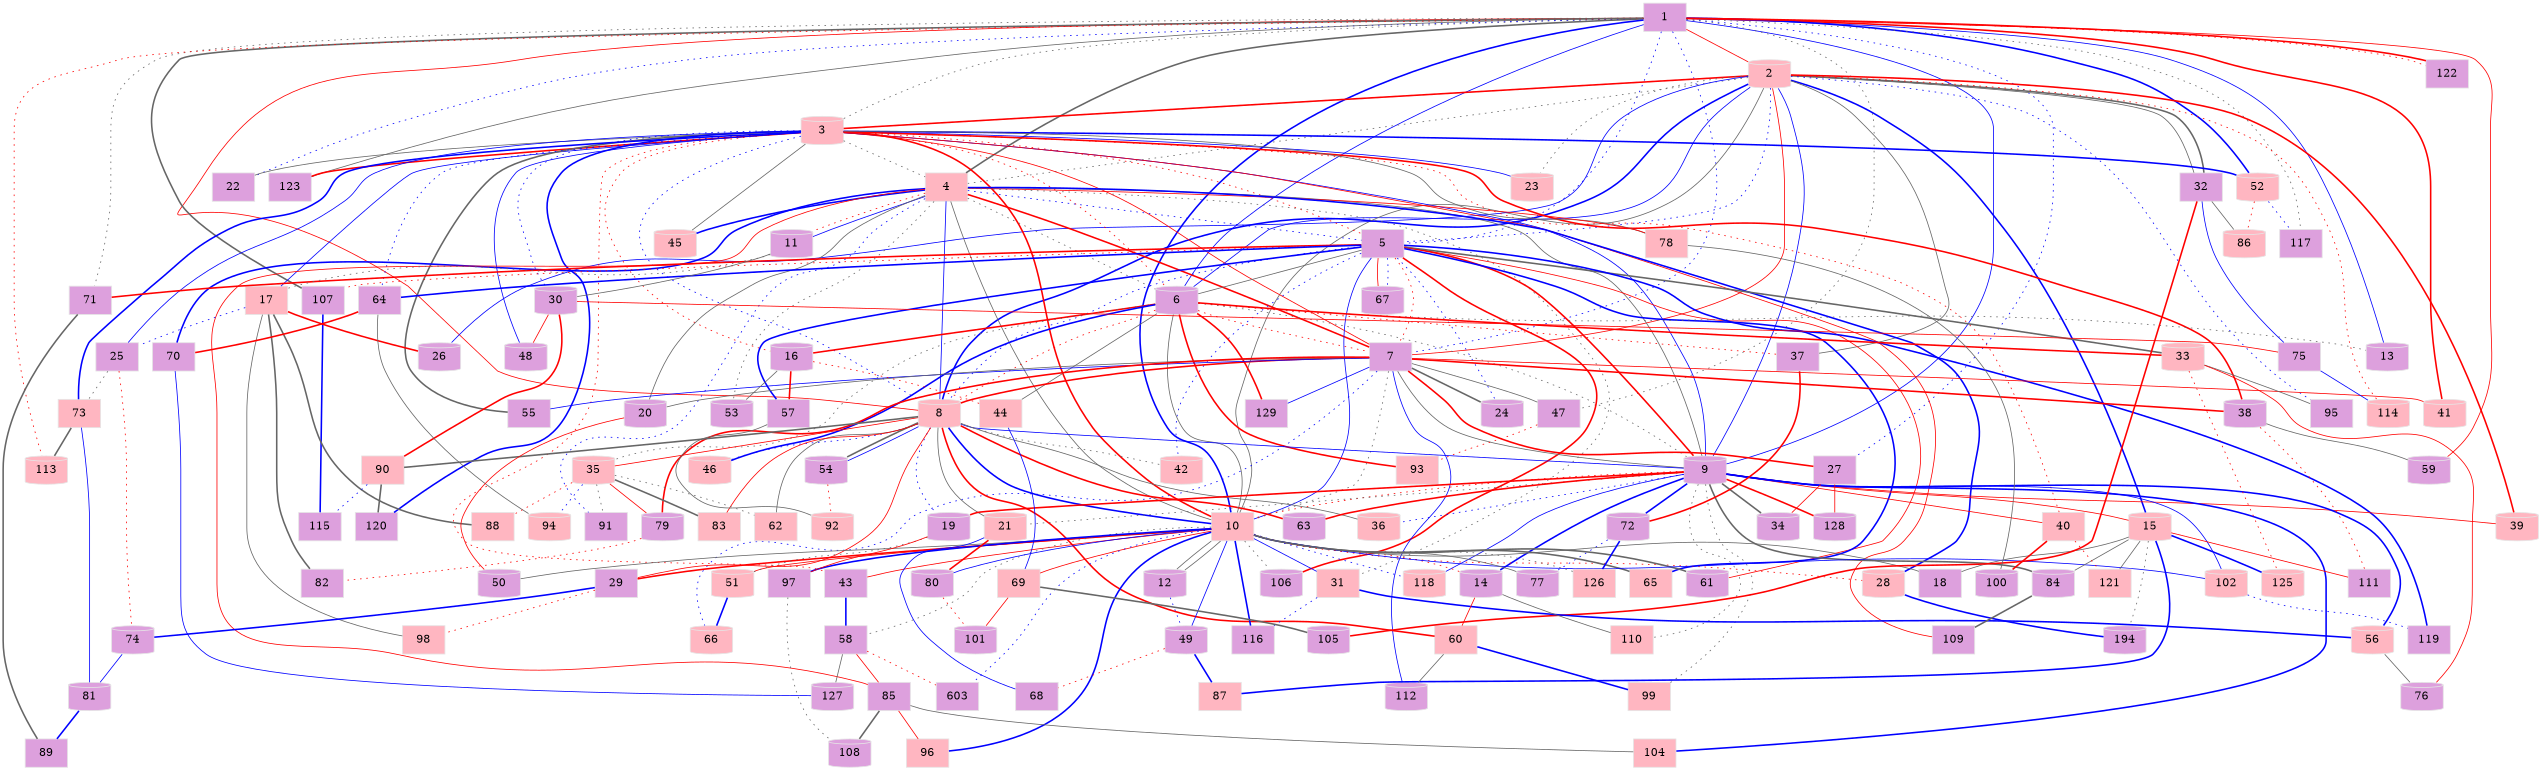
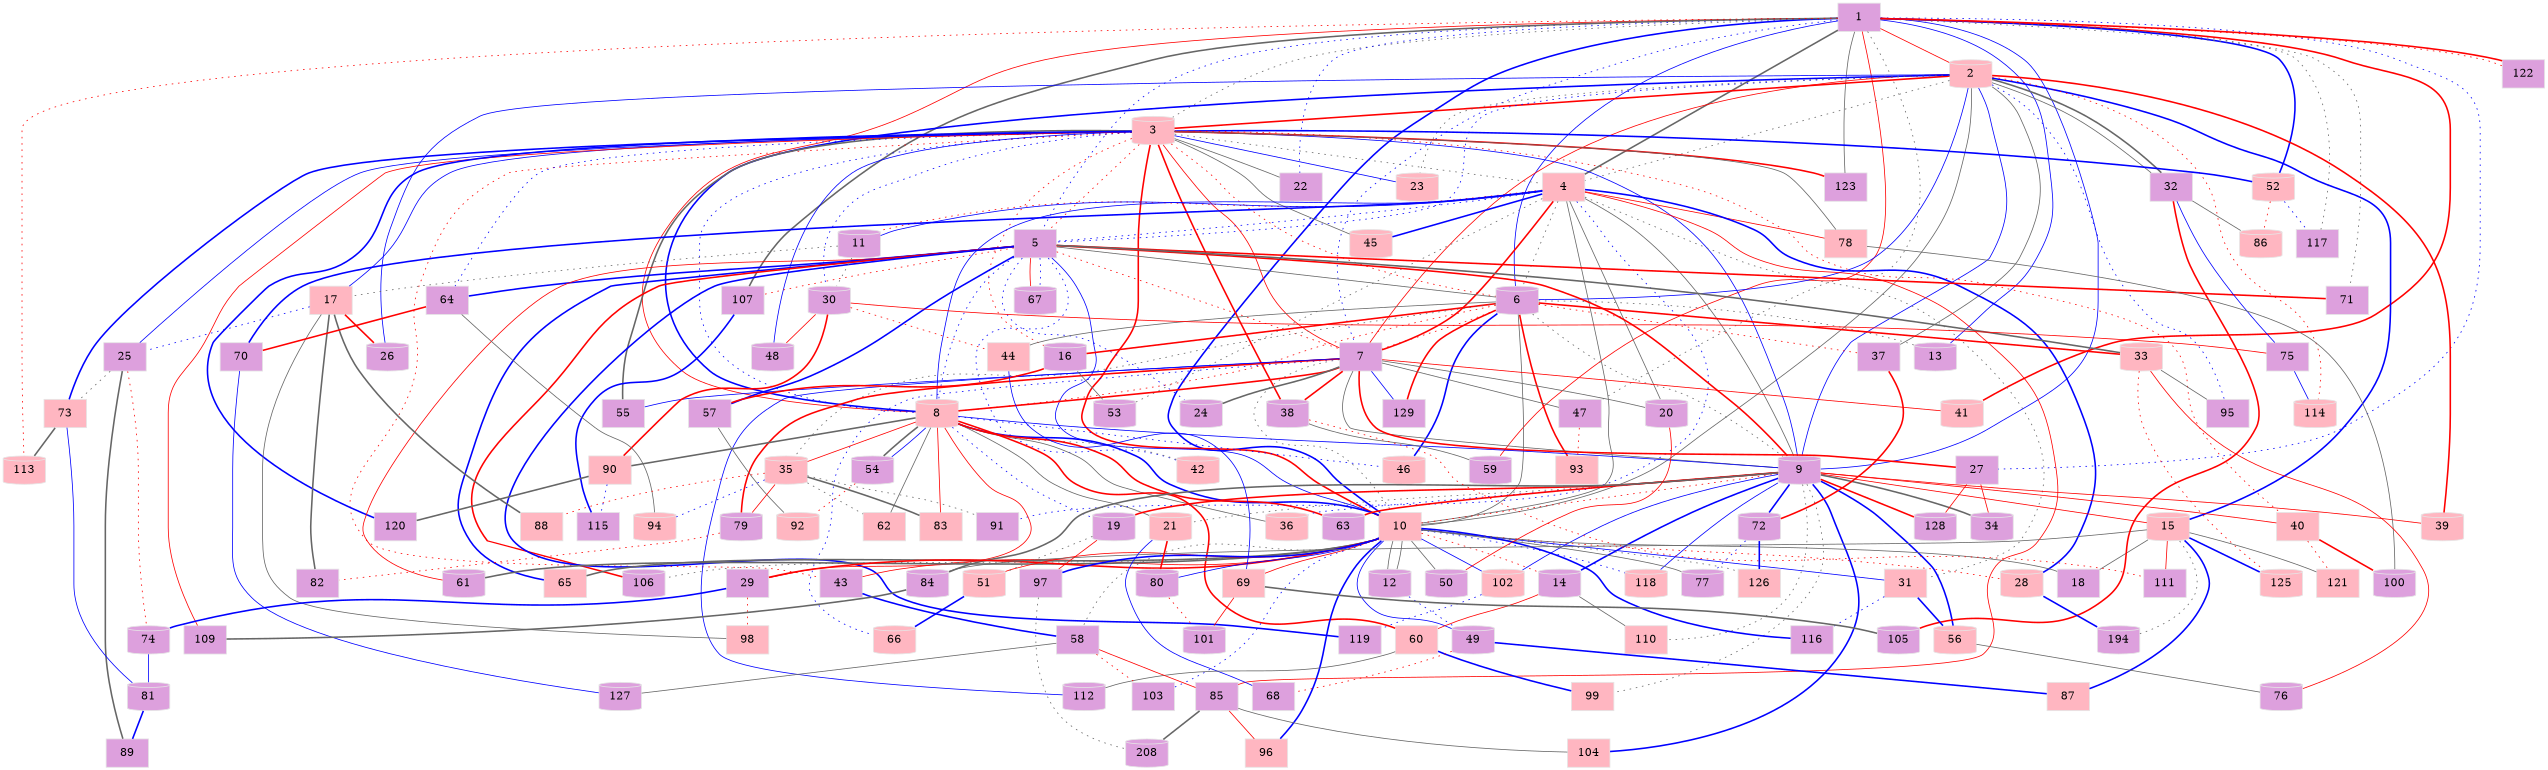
(655, 283) -> (844, 272)
(905, 382) -> (919, 329)
(3, 520) -> (105, 555)
(957, 696) -> (1153, 696)
(850, 753) -> (1147, 753)
